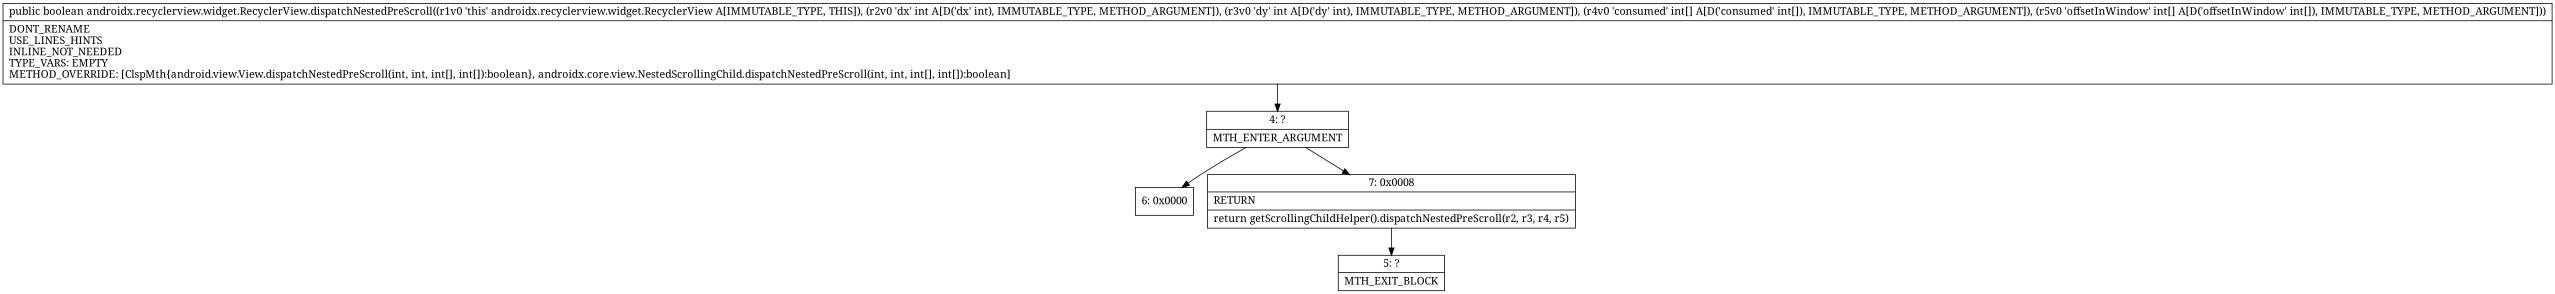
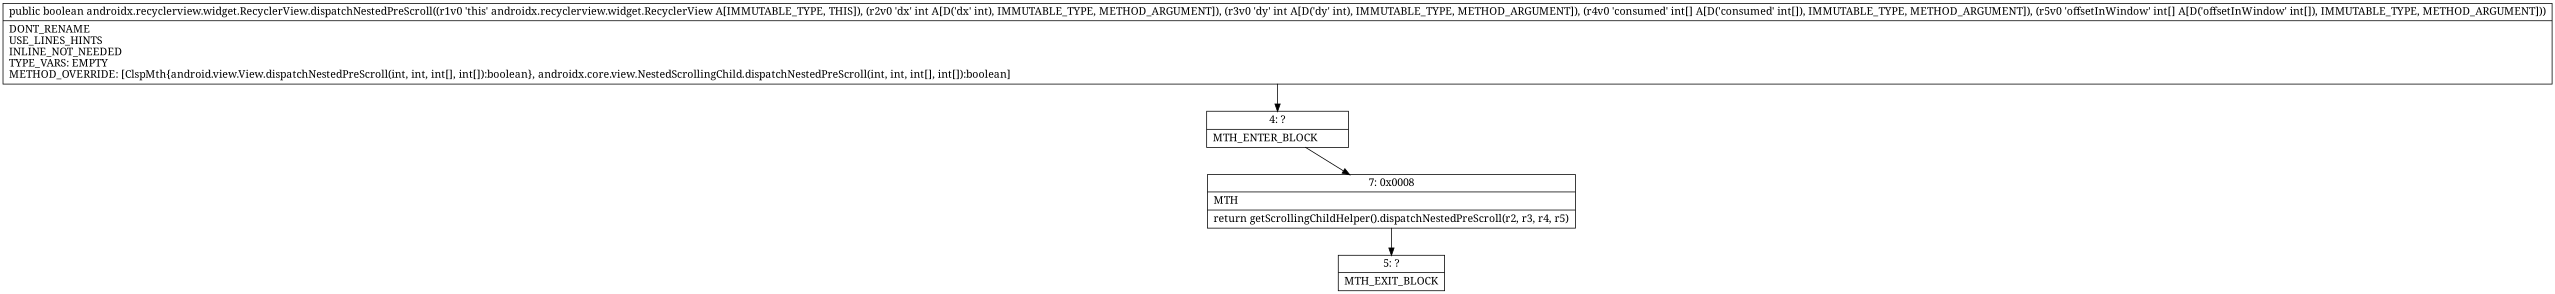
(1278, 138) -> (1265, 138)
(1164, 201) -> none
(1235, 201) -> (1226, 201)
